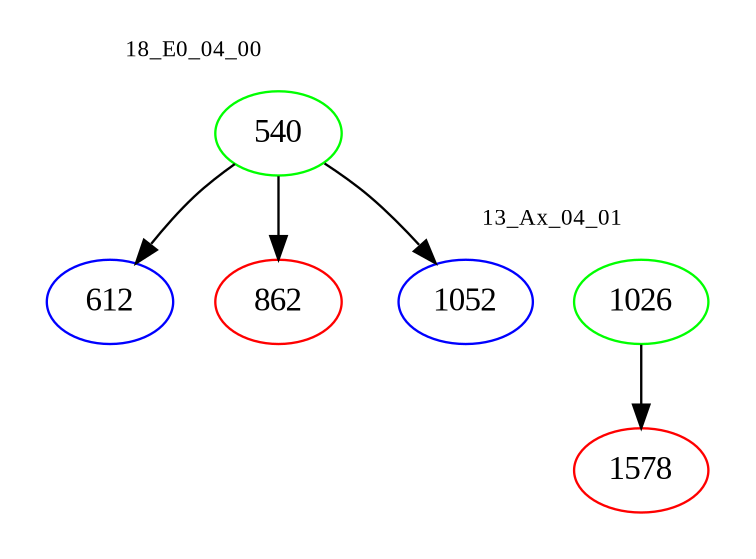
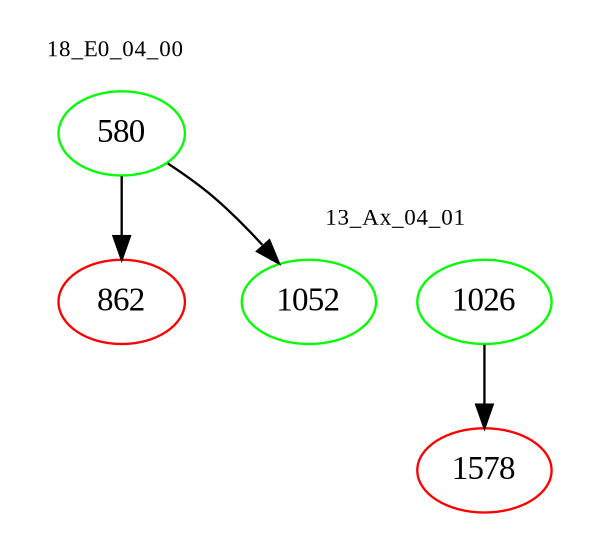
(278, 133) -> (122, 133)
(110, 302) -> none
(466, 302) -> (309, 302)
